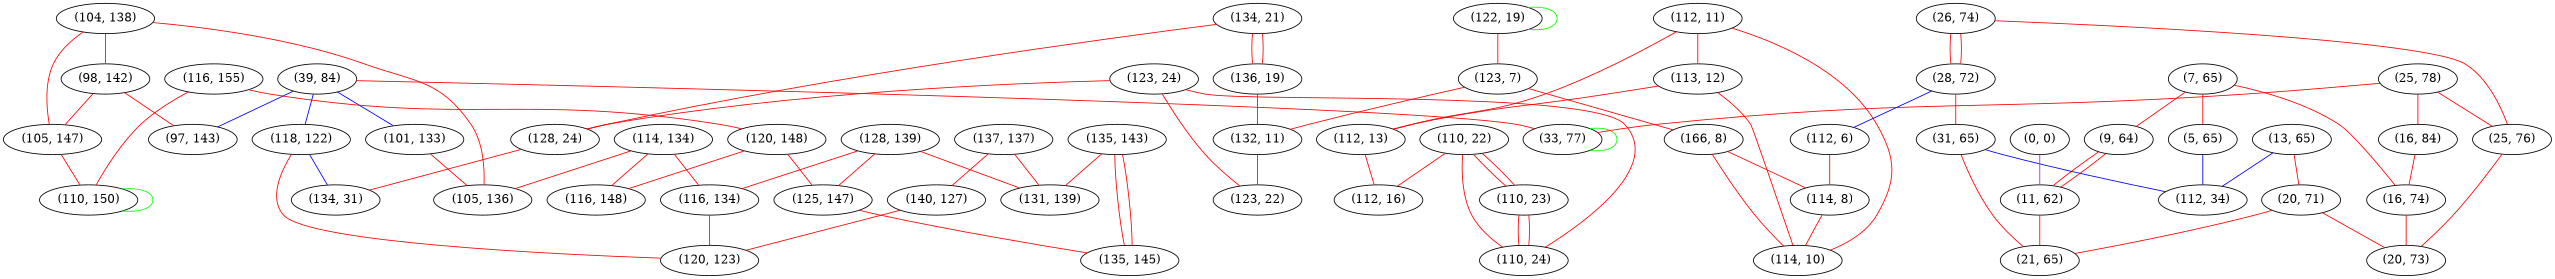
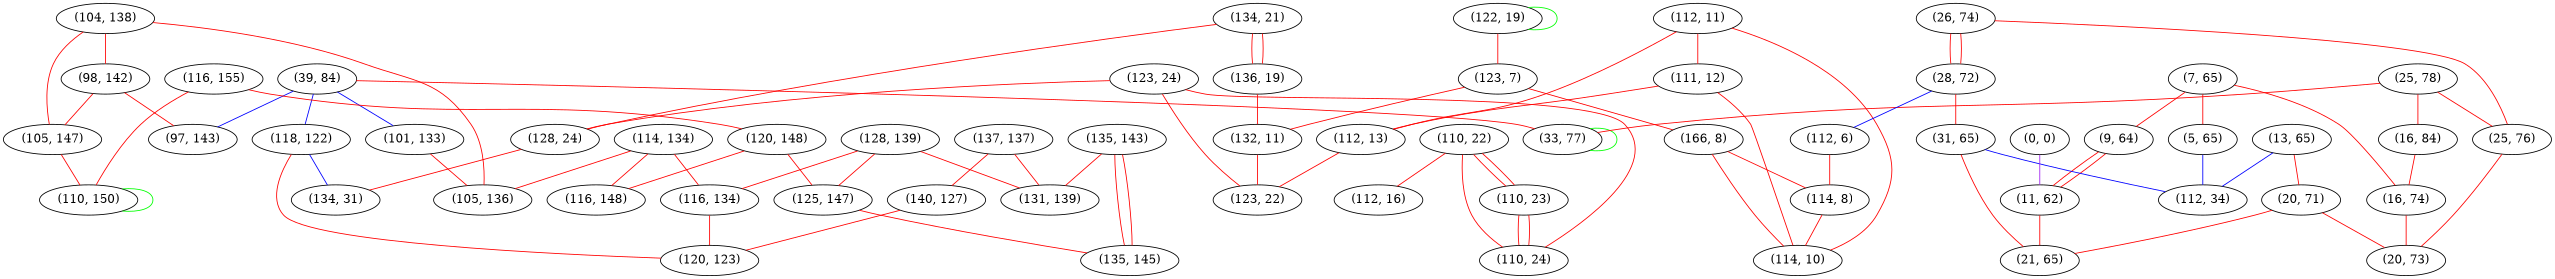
(1698, 79) -> (1698, 79)
(1370, 170) -> (1309, 170)
